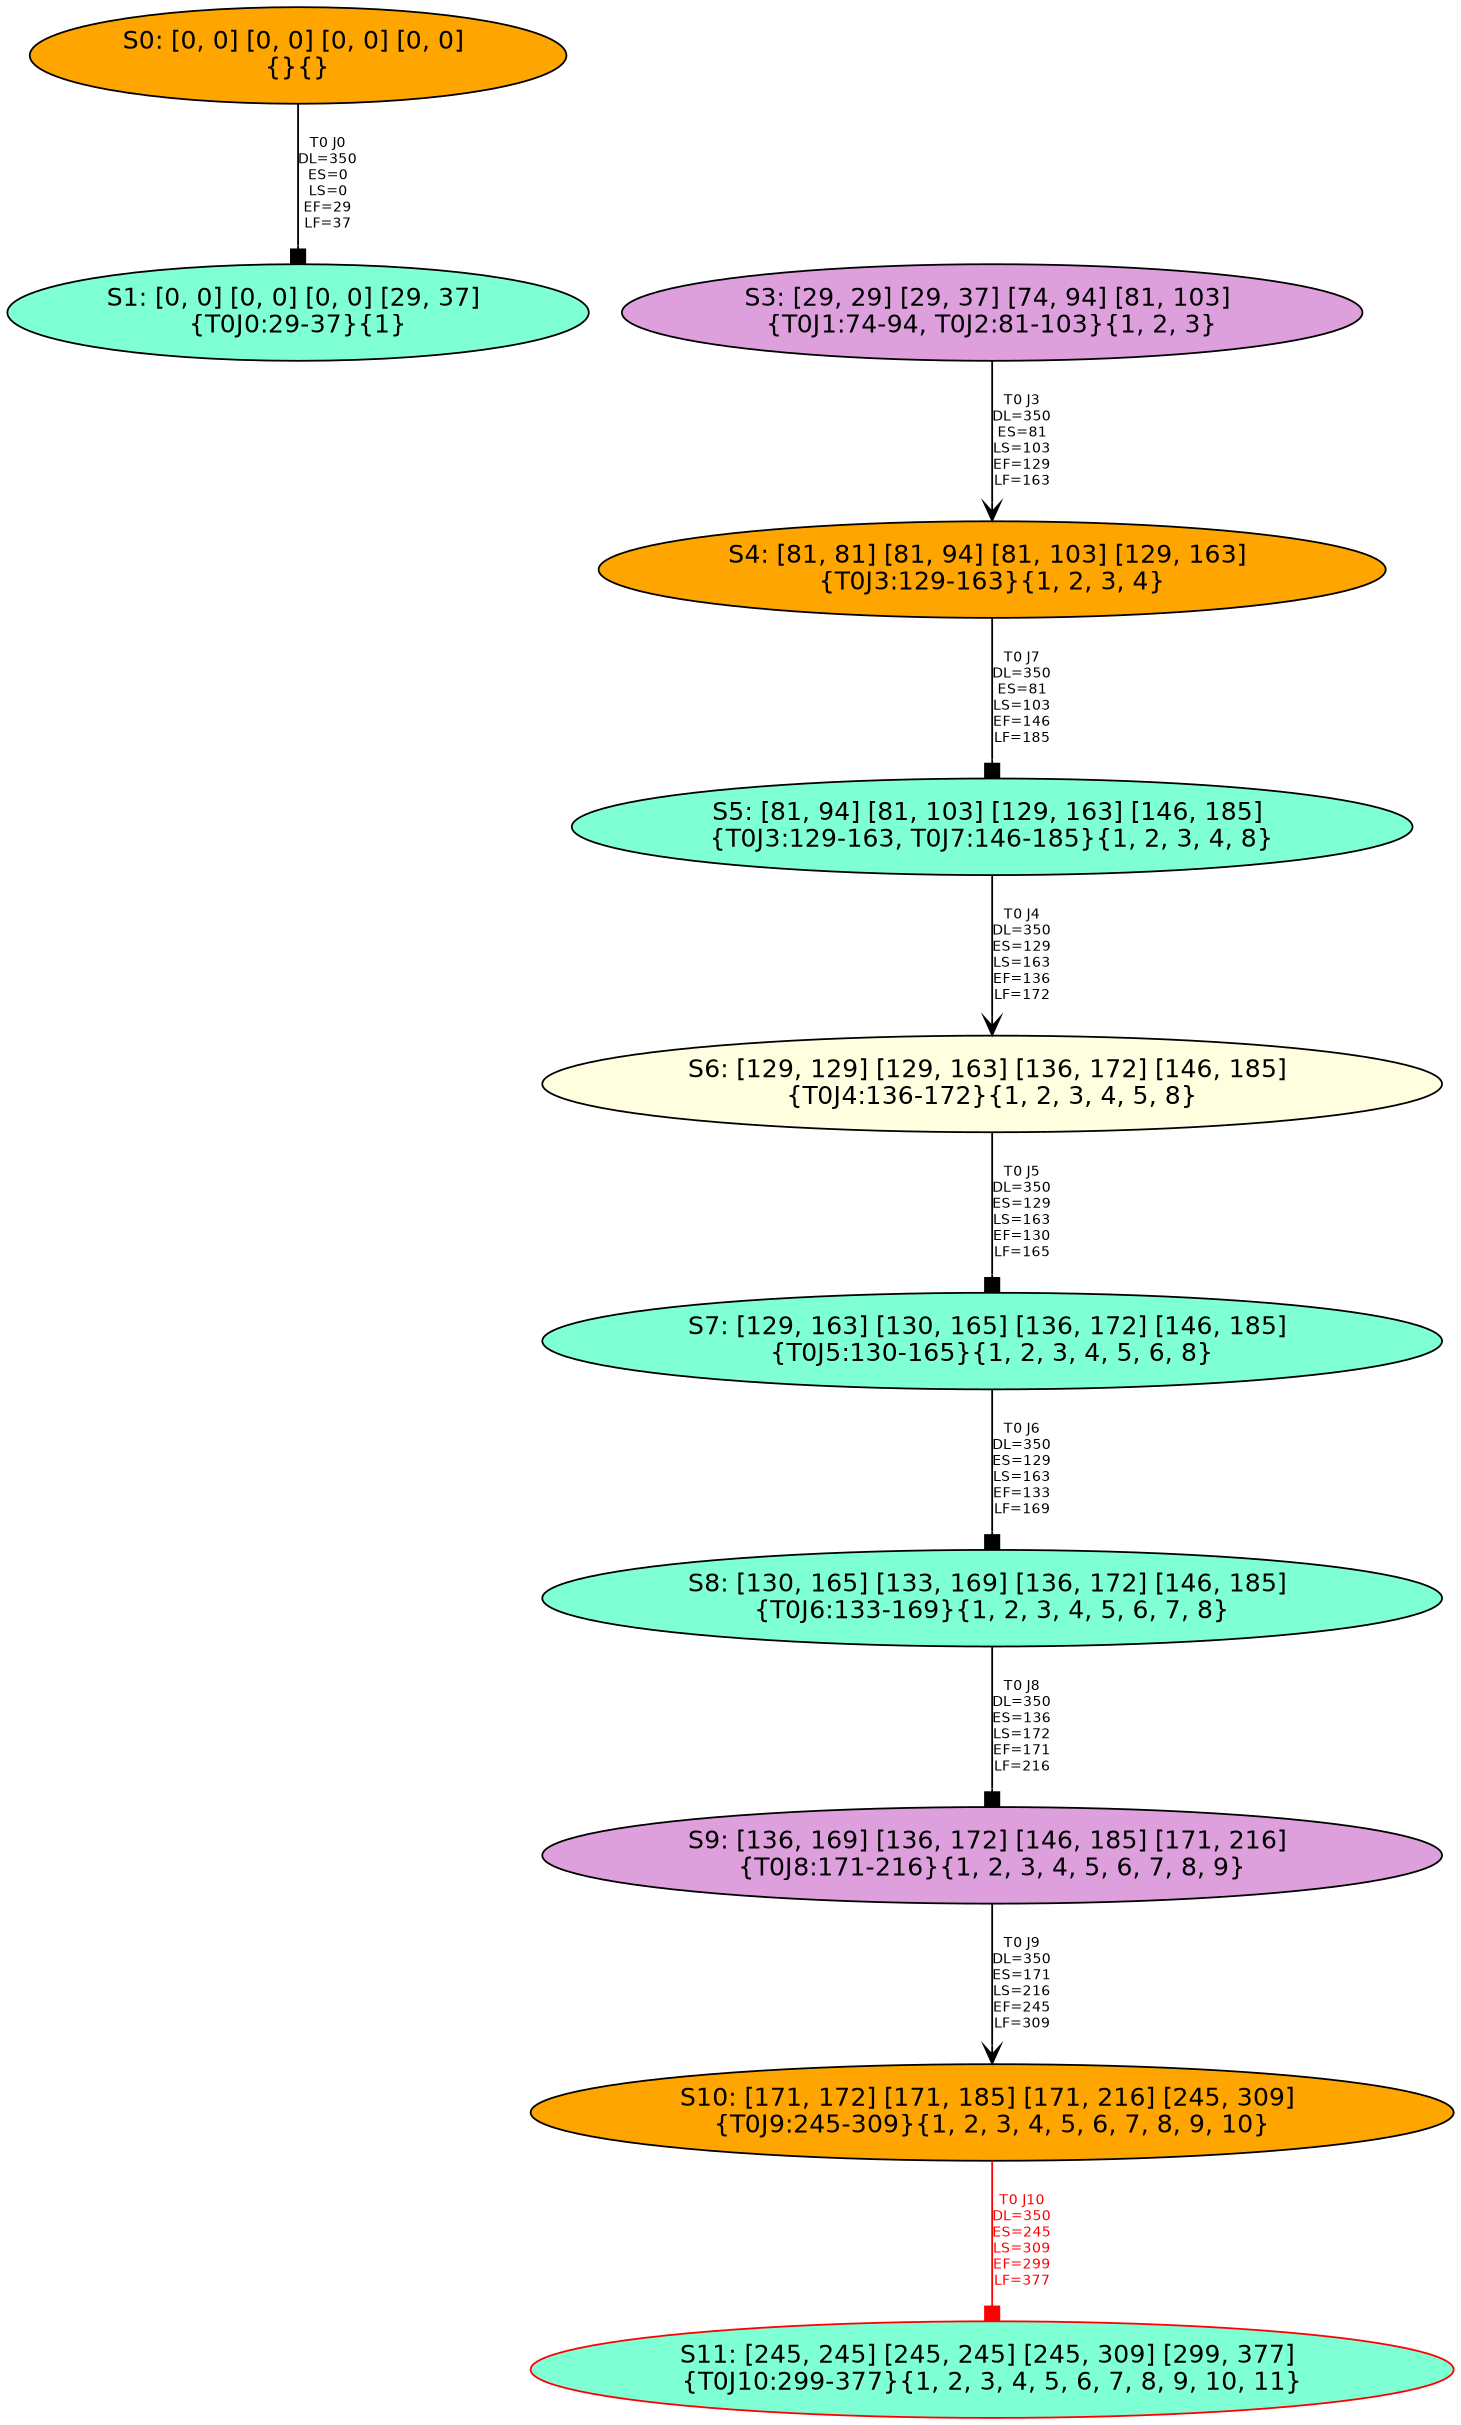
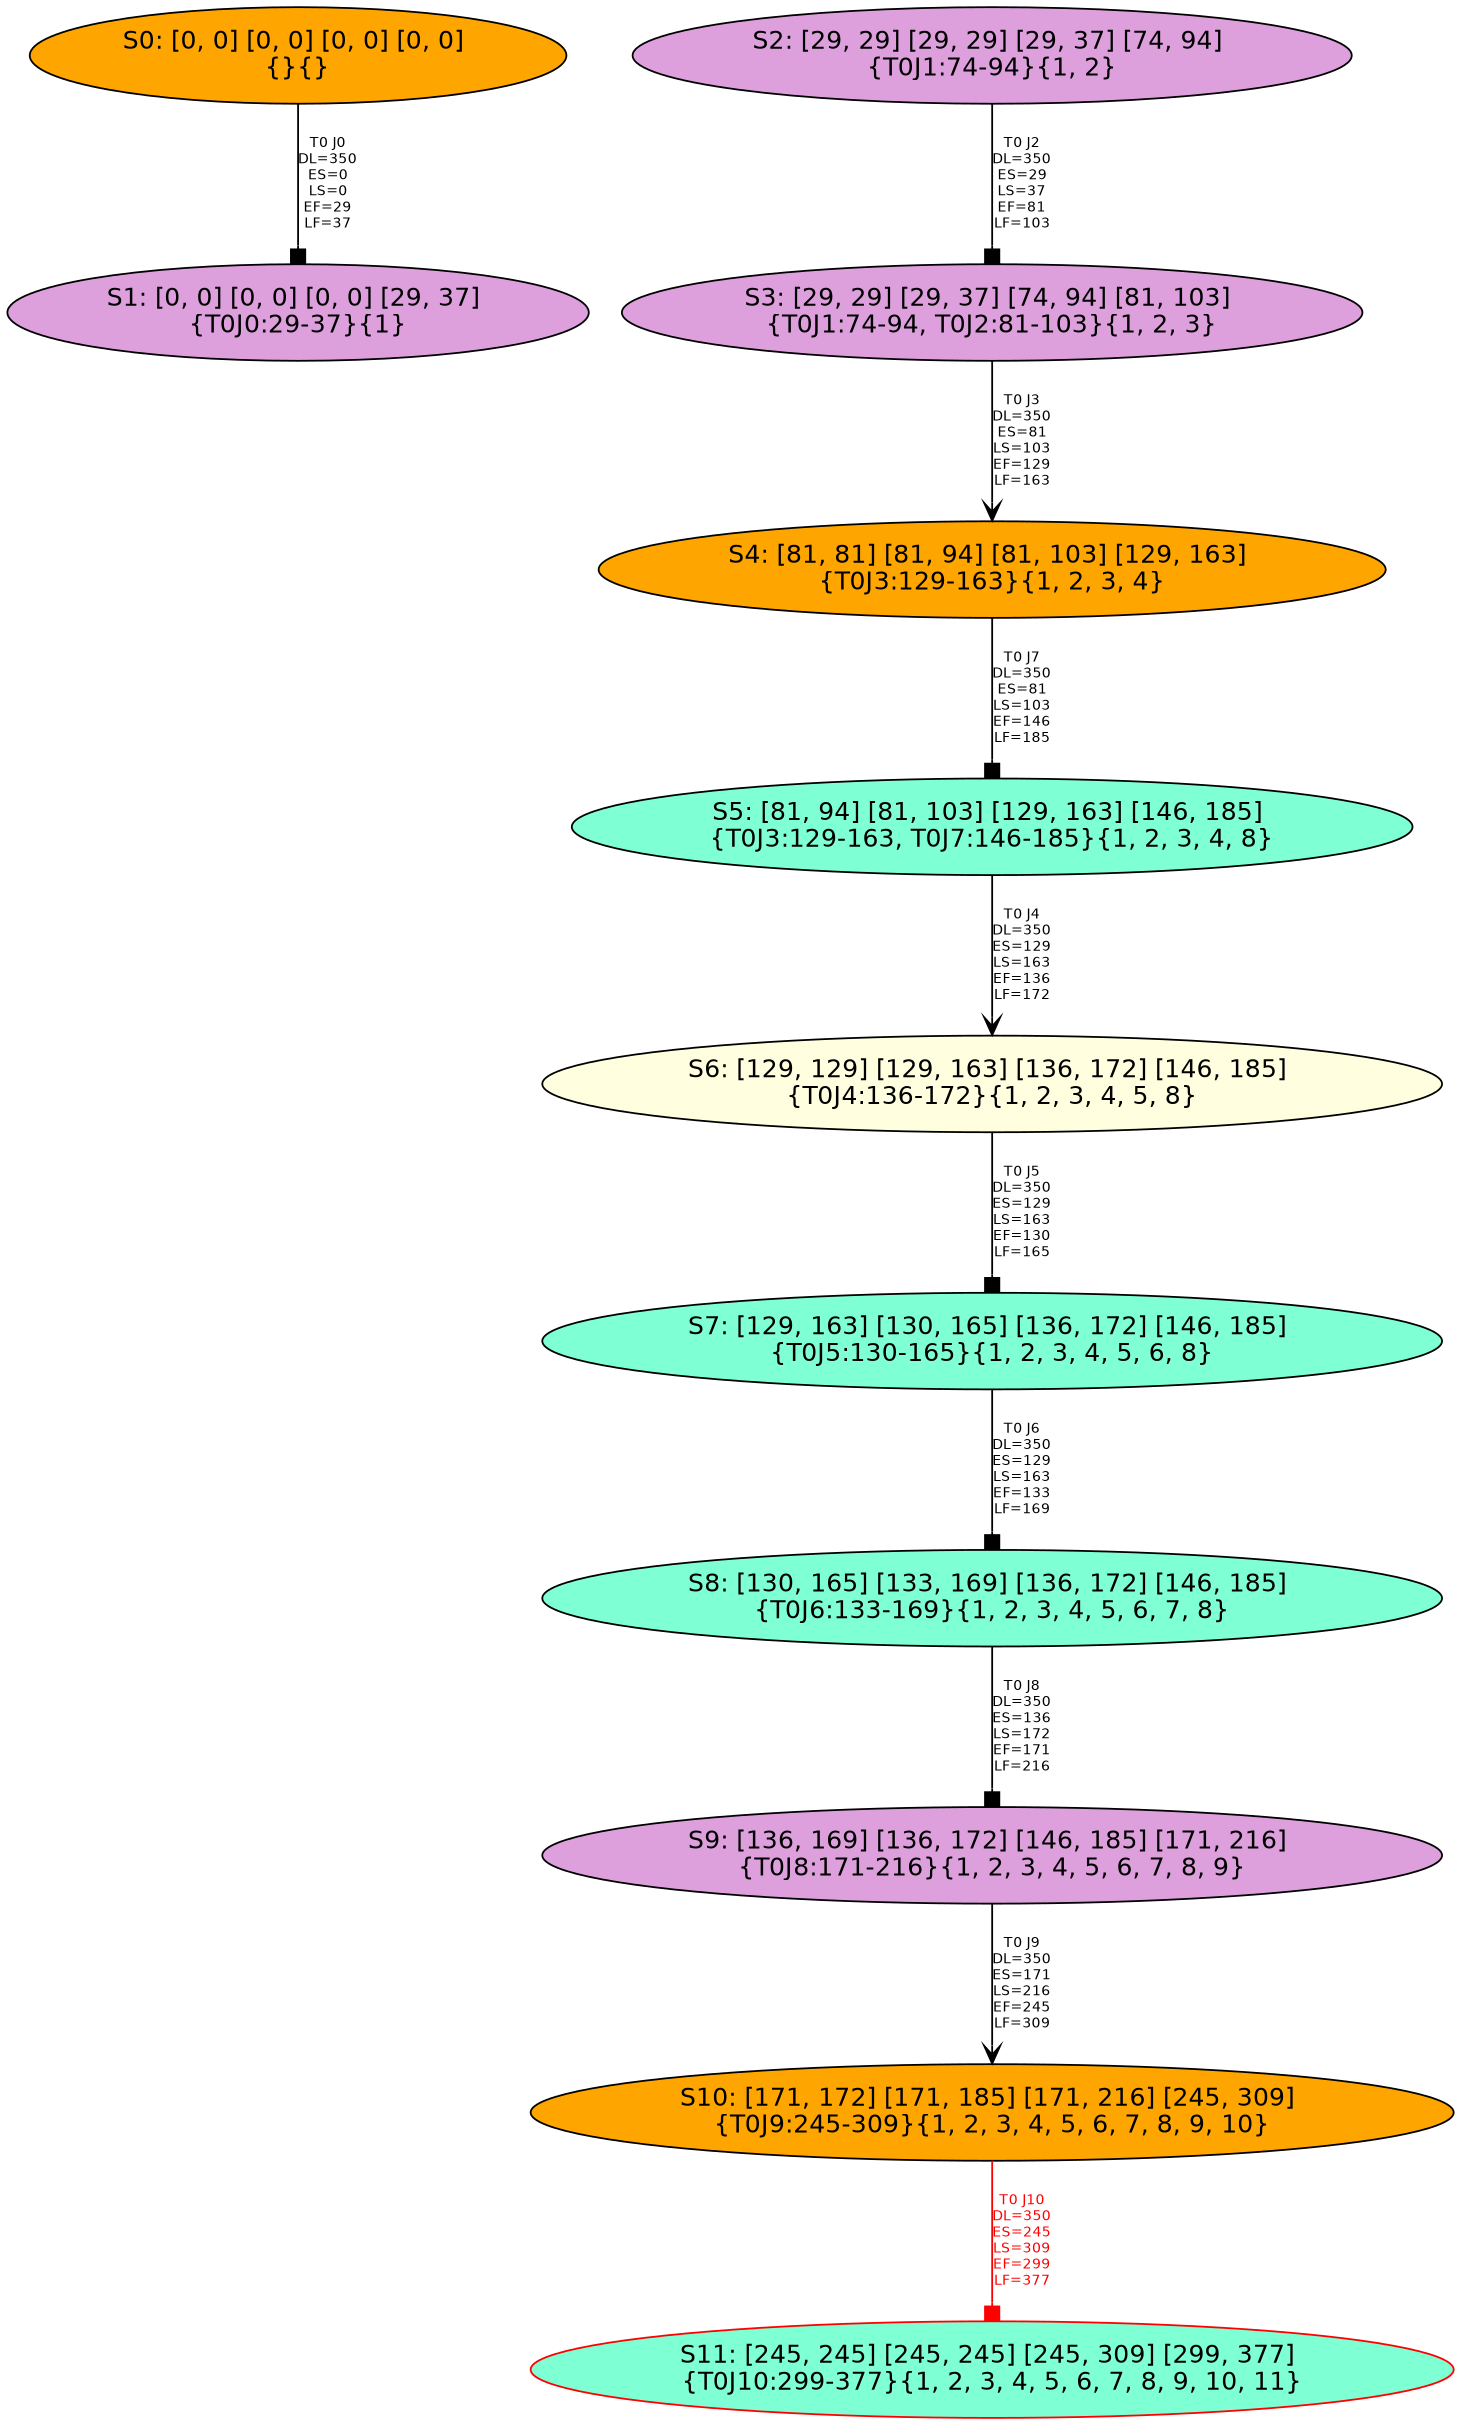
none -> (992, 55)
(298, 313) -> (298, 313)
